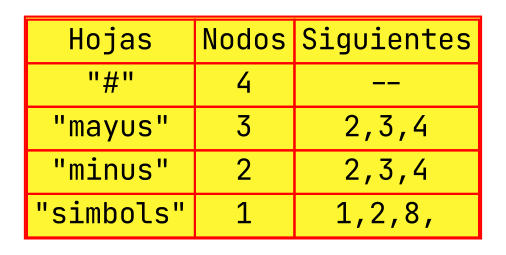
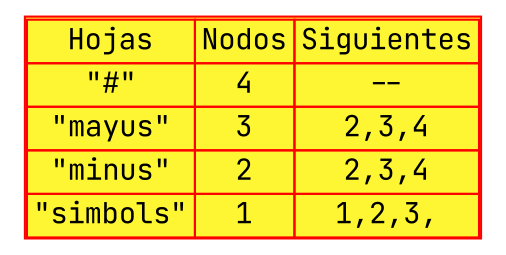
(387, 215) -> (387, 215)
